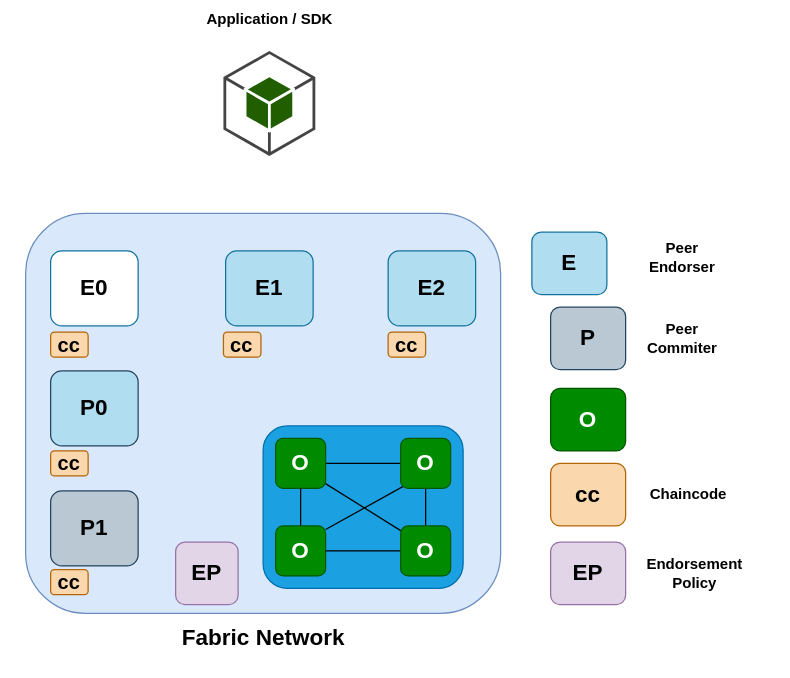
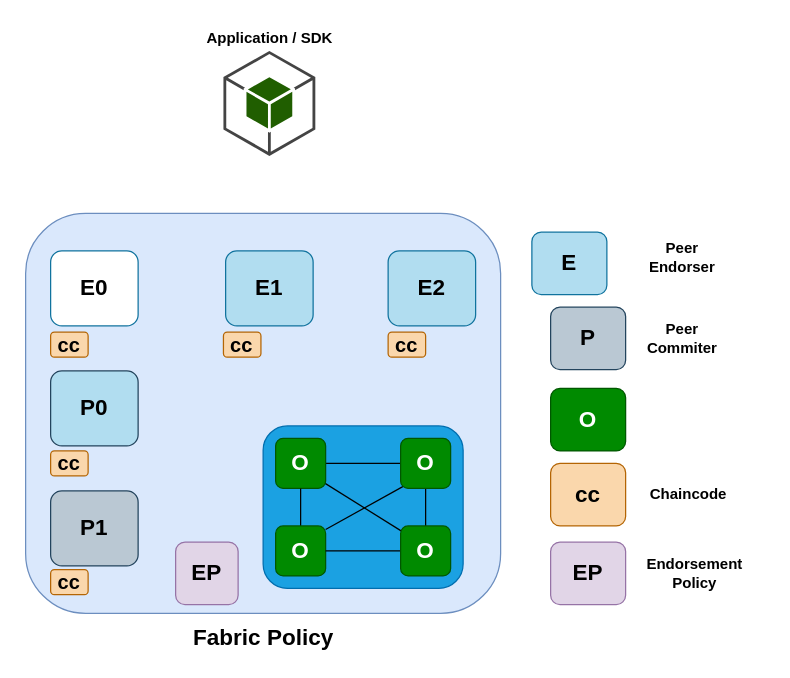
(269, 19) -> (269, 38)
(264, 638) -> (264, 638)
